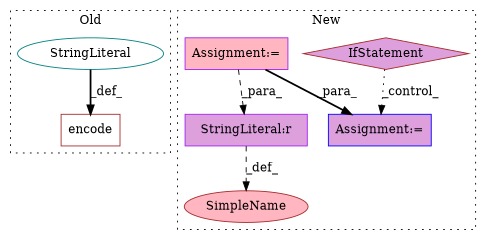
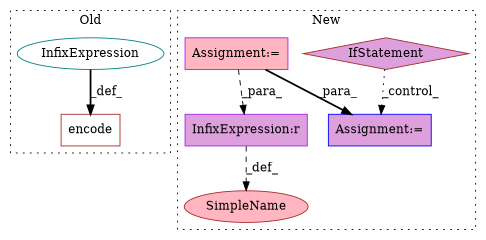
(91, 54) -> (91, 54)
(246, 130) -> (246, 130)
